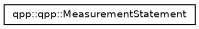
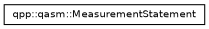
(100, 15) -> (104, 15)
